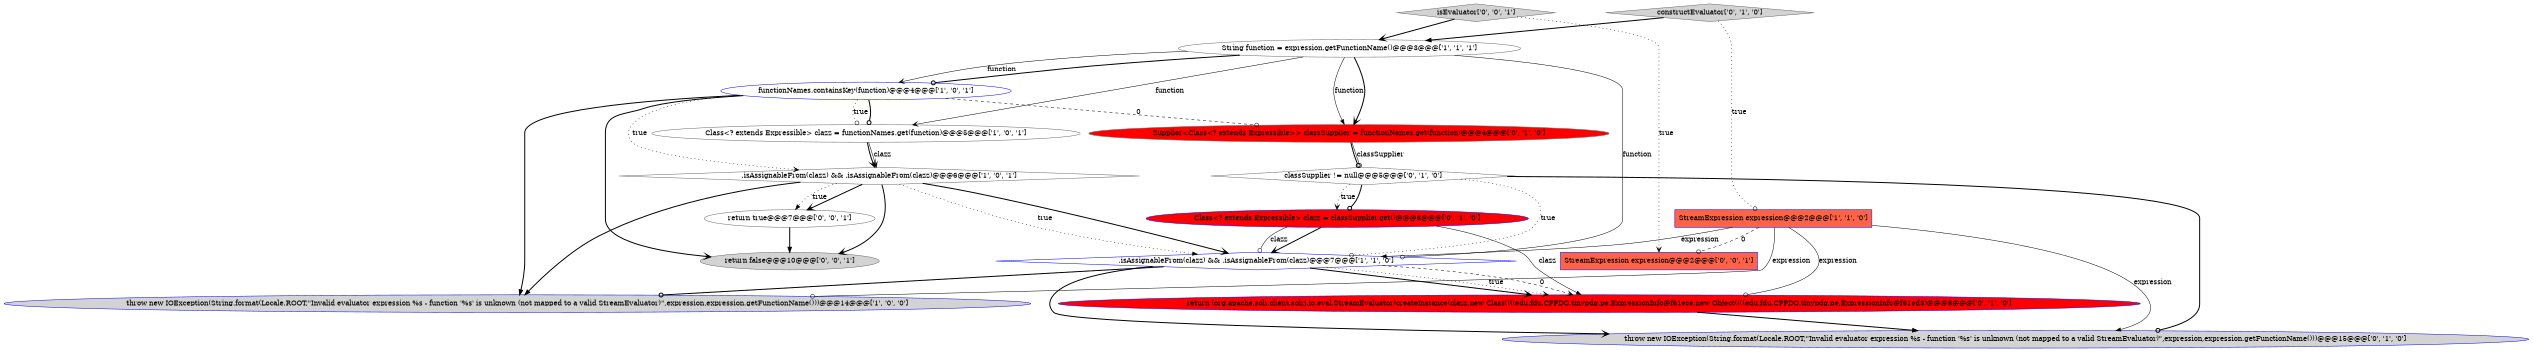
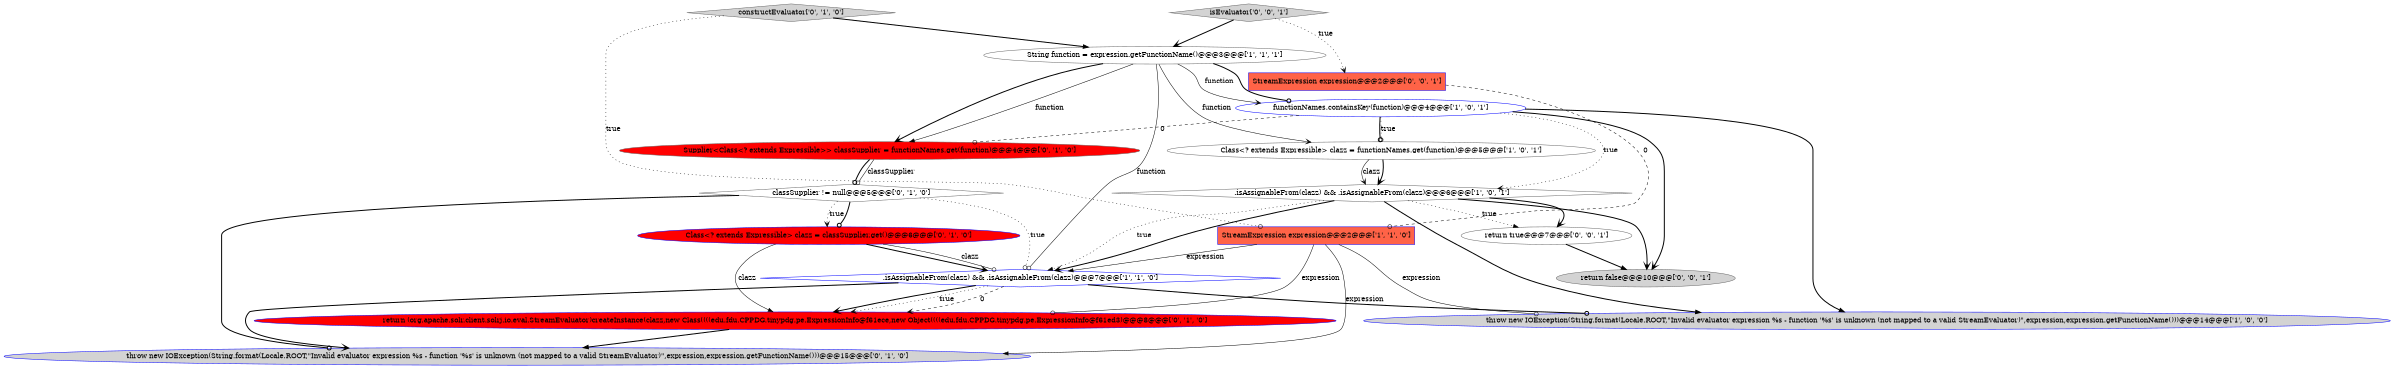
(1731, 241) -> (1641, 195)
